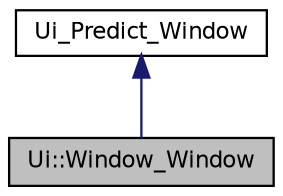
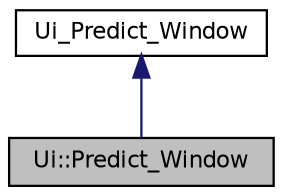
(141, 162) -> (141, 162)
